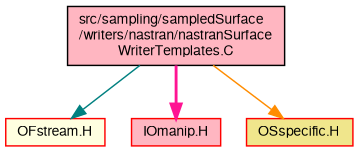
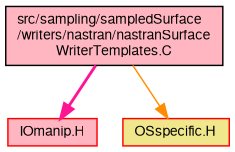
(55, 132) -> none
